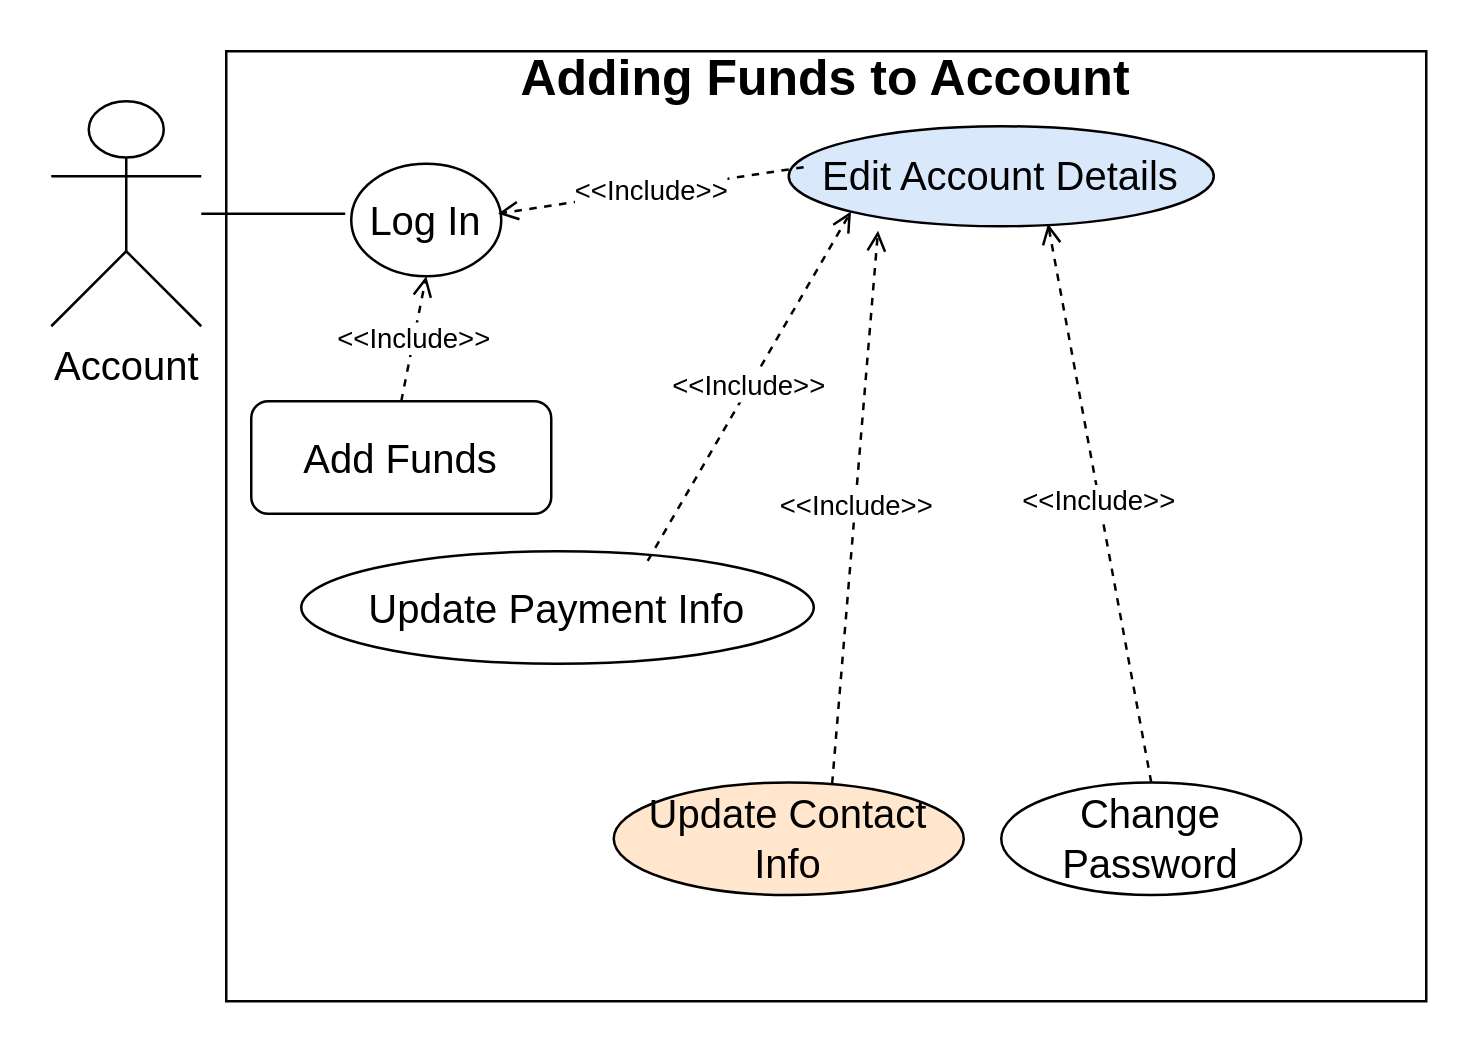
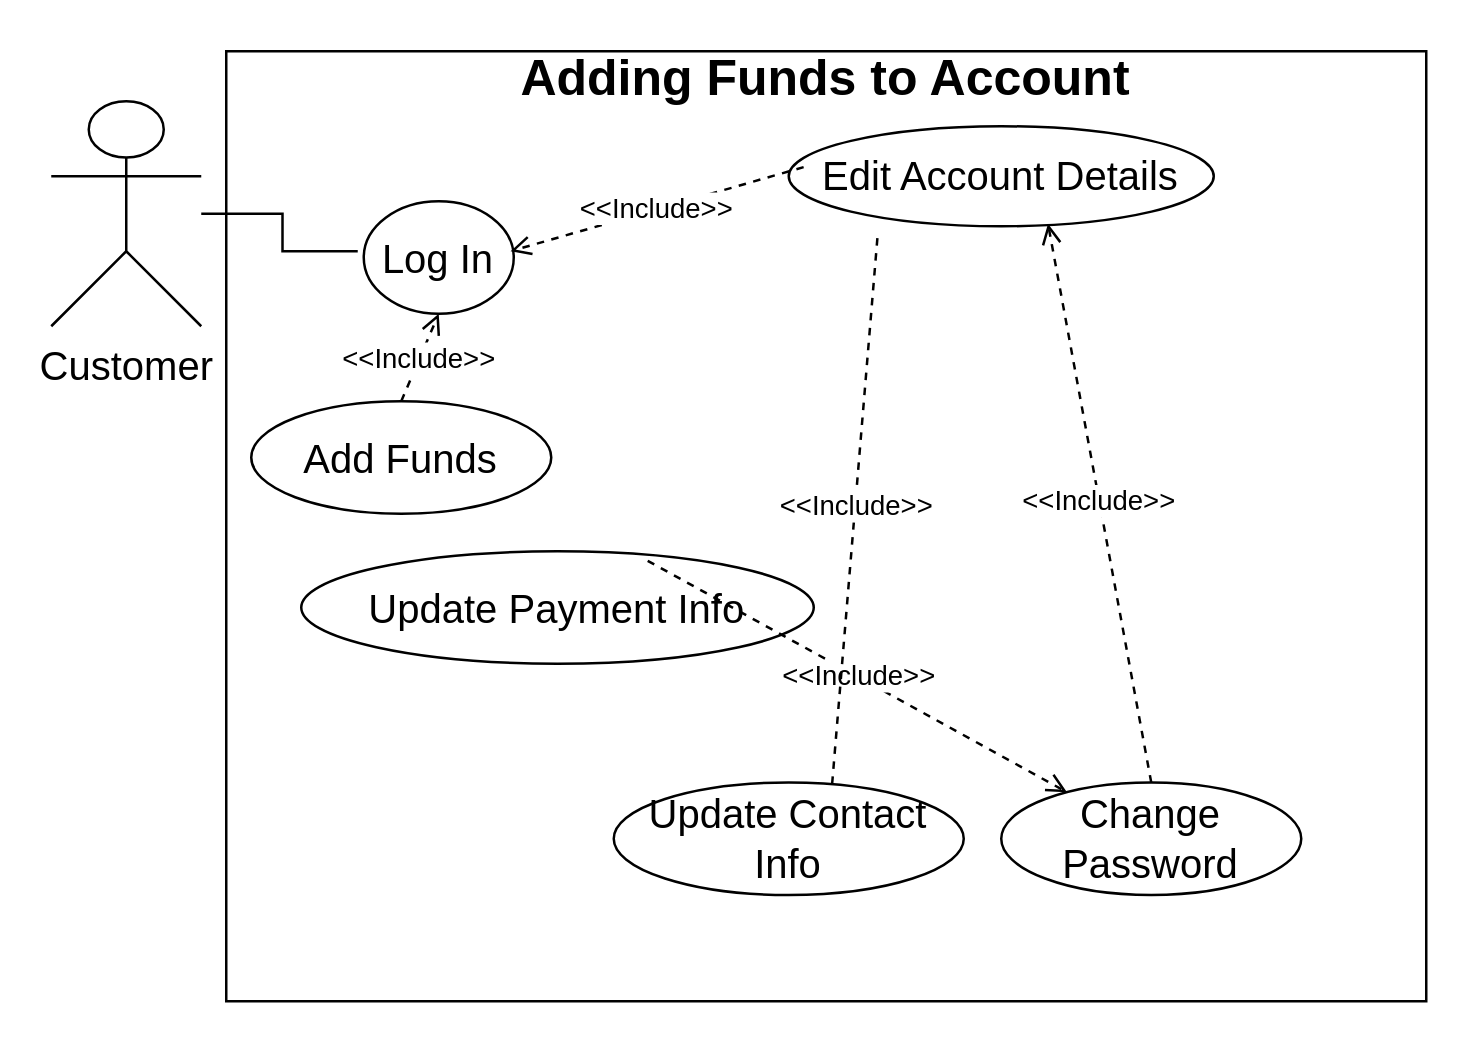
(1001, 176) -> (1001, 176)
(426, 220) -> (439, 258)
(877, 239) -> (878, 237)
(128, 362) -> (128, 362)
(401, 458) -> (401, 458)
(700, 471) -> (734, 609)
(789, 839) -> (789, 839)
